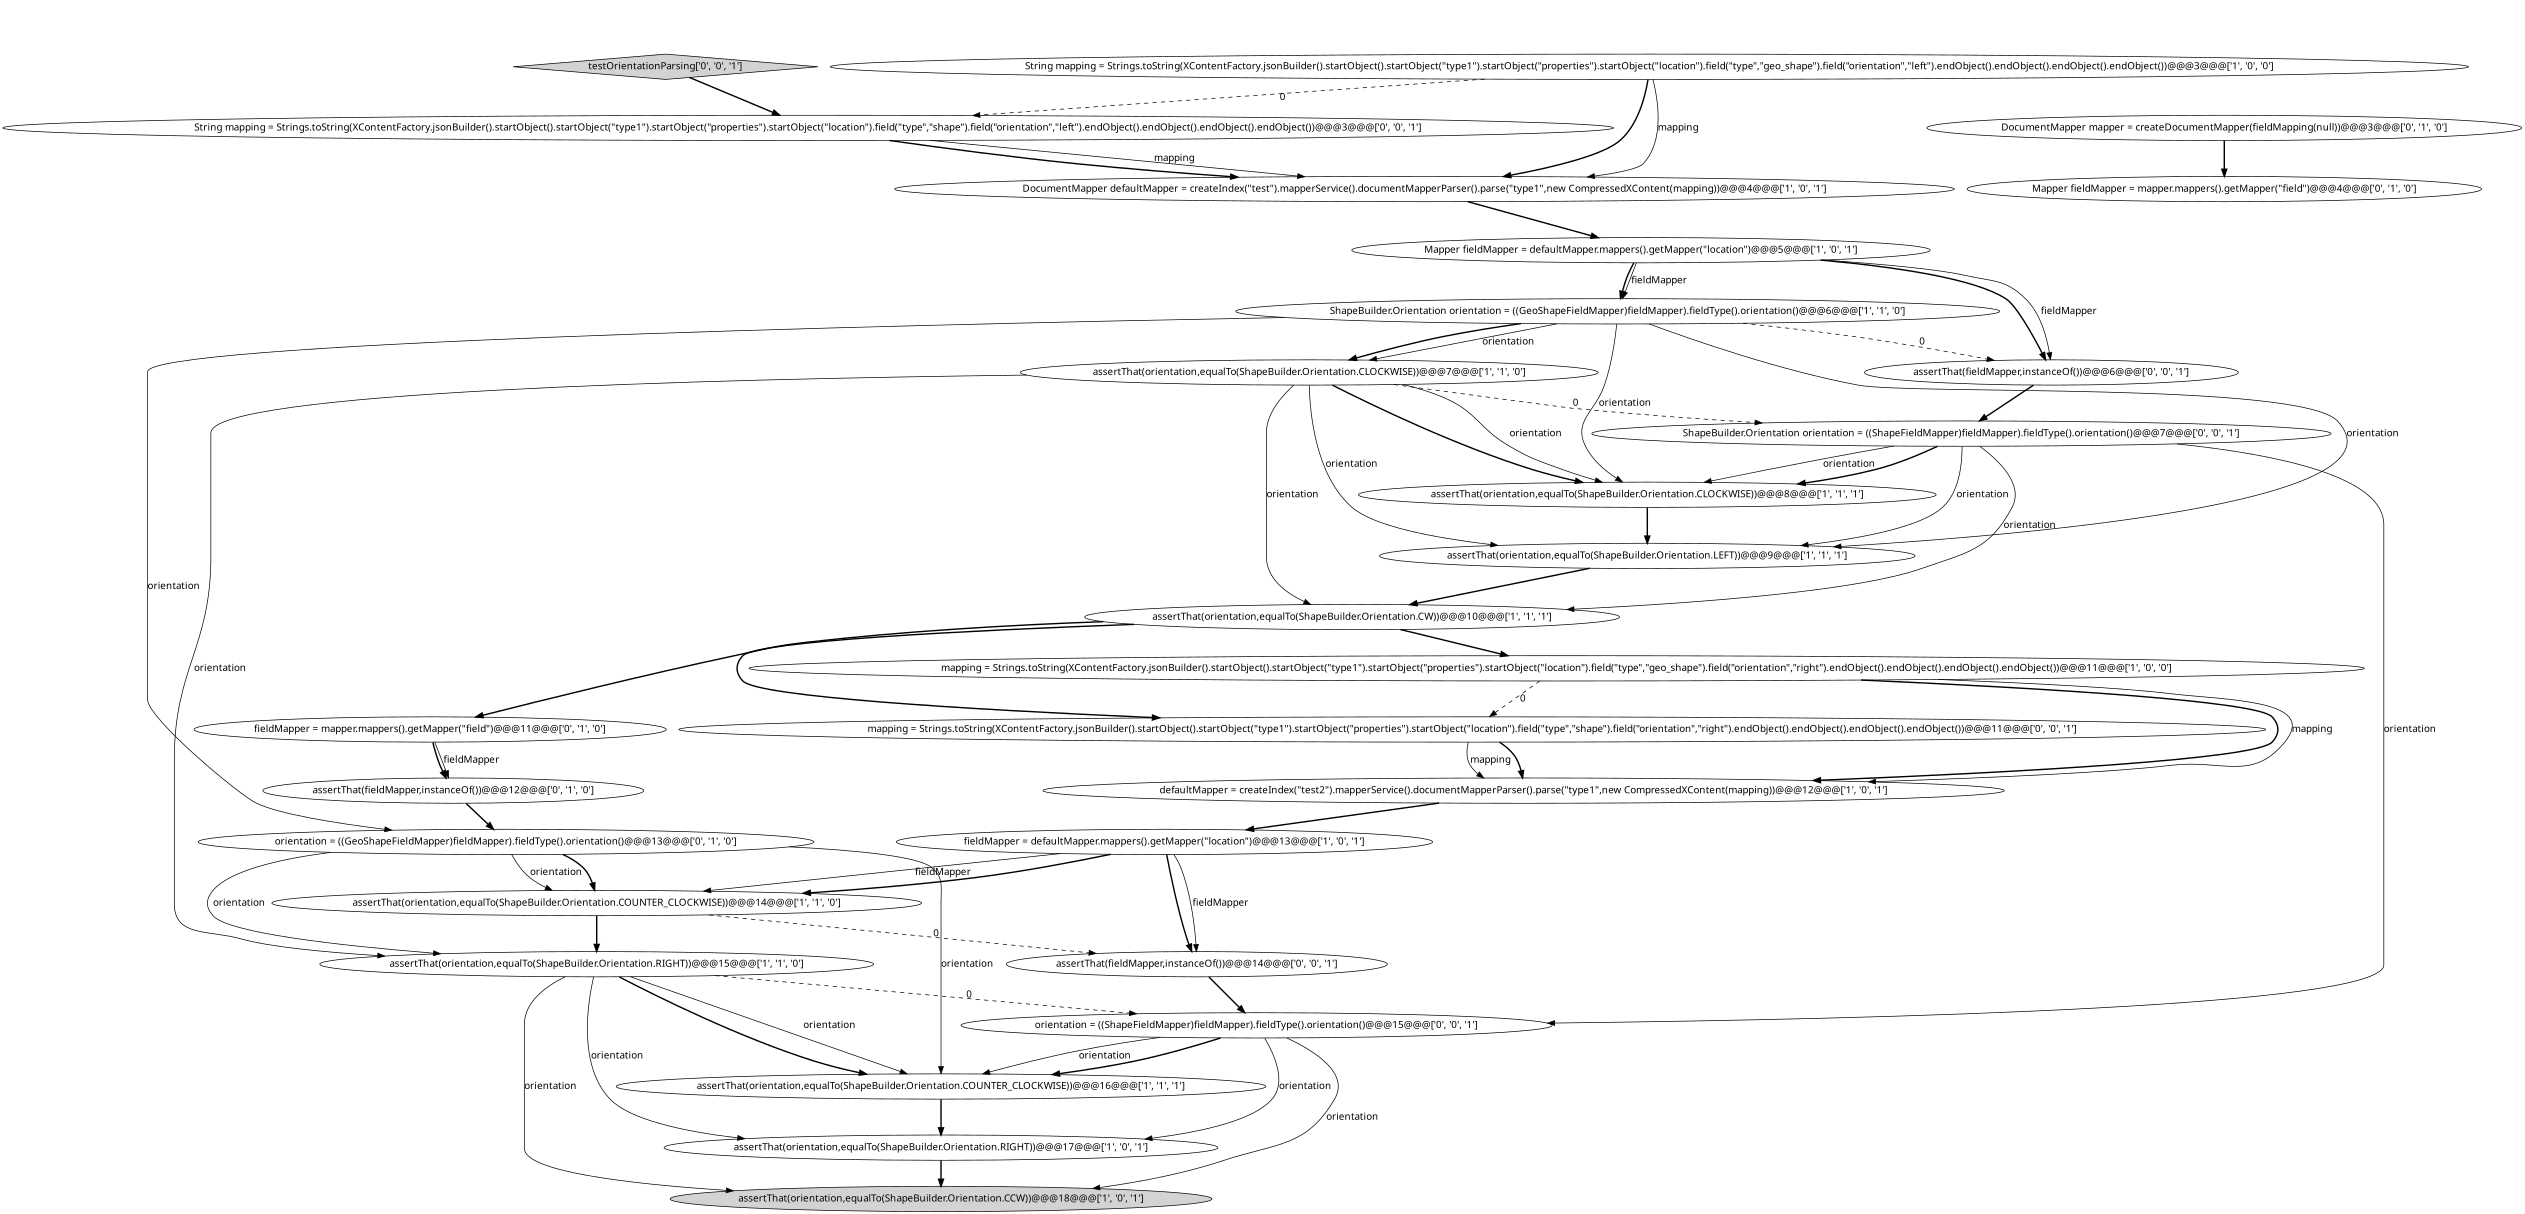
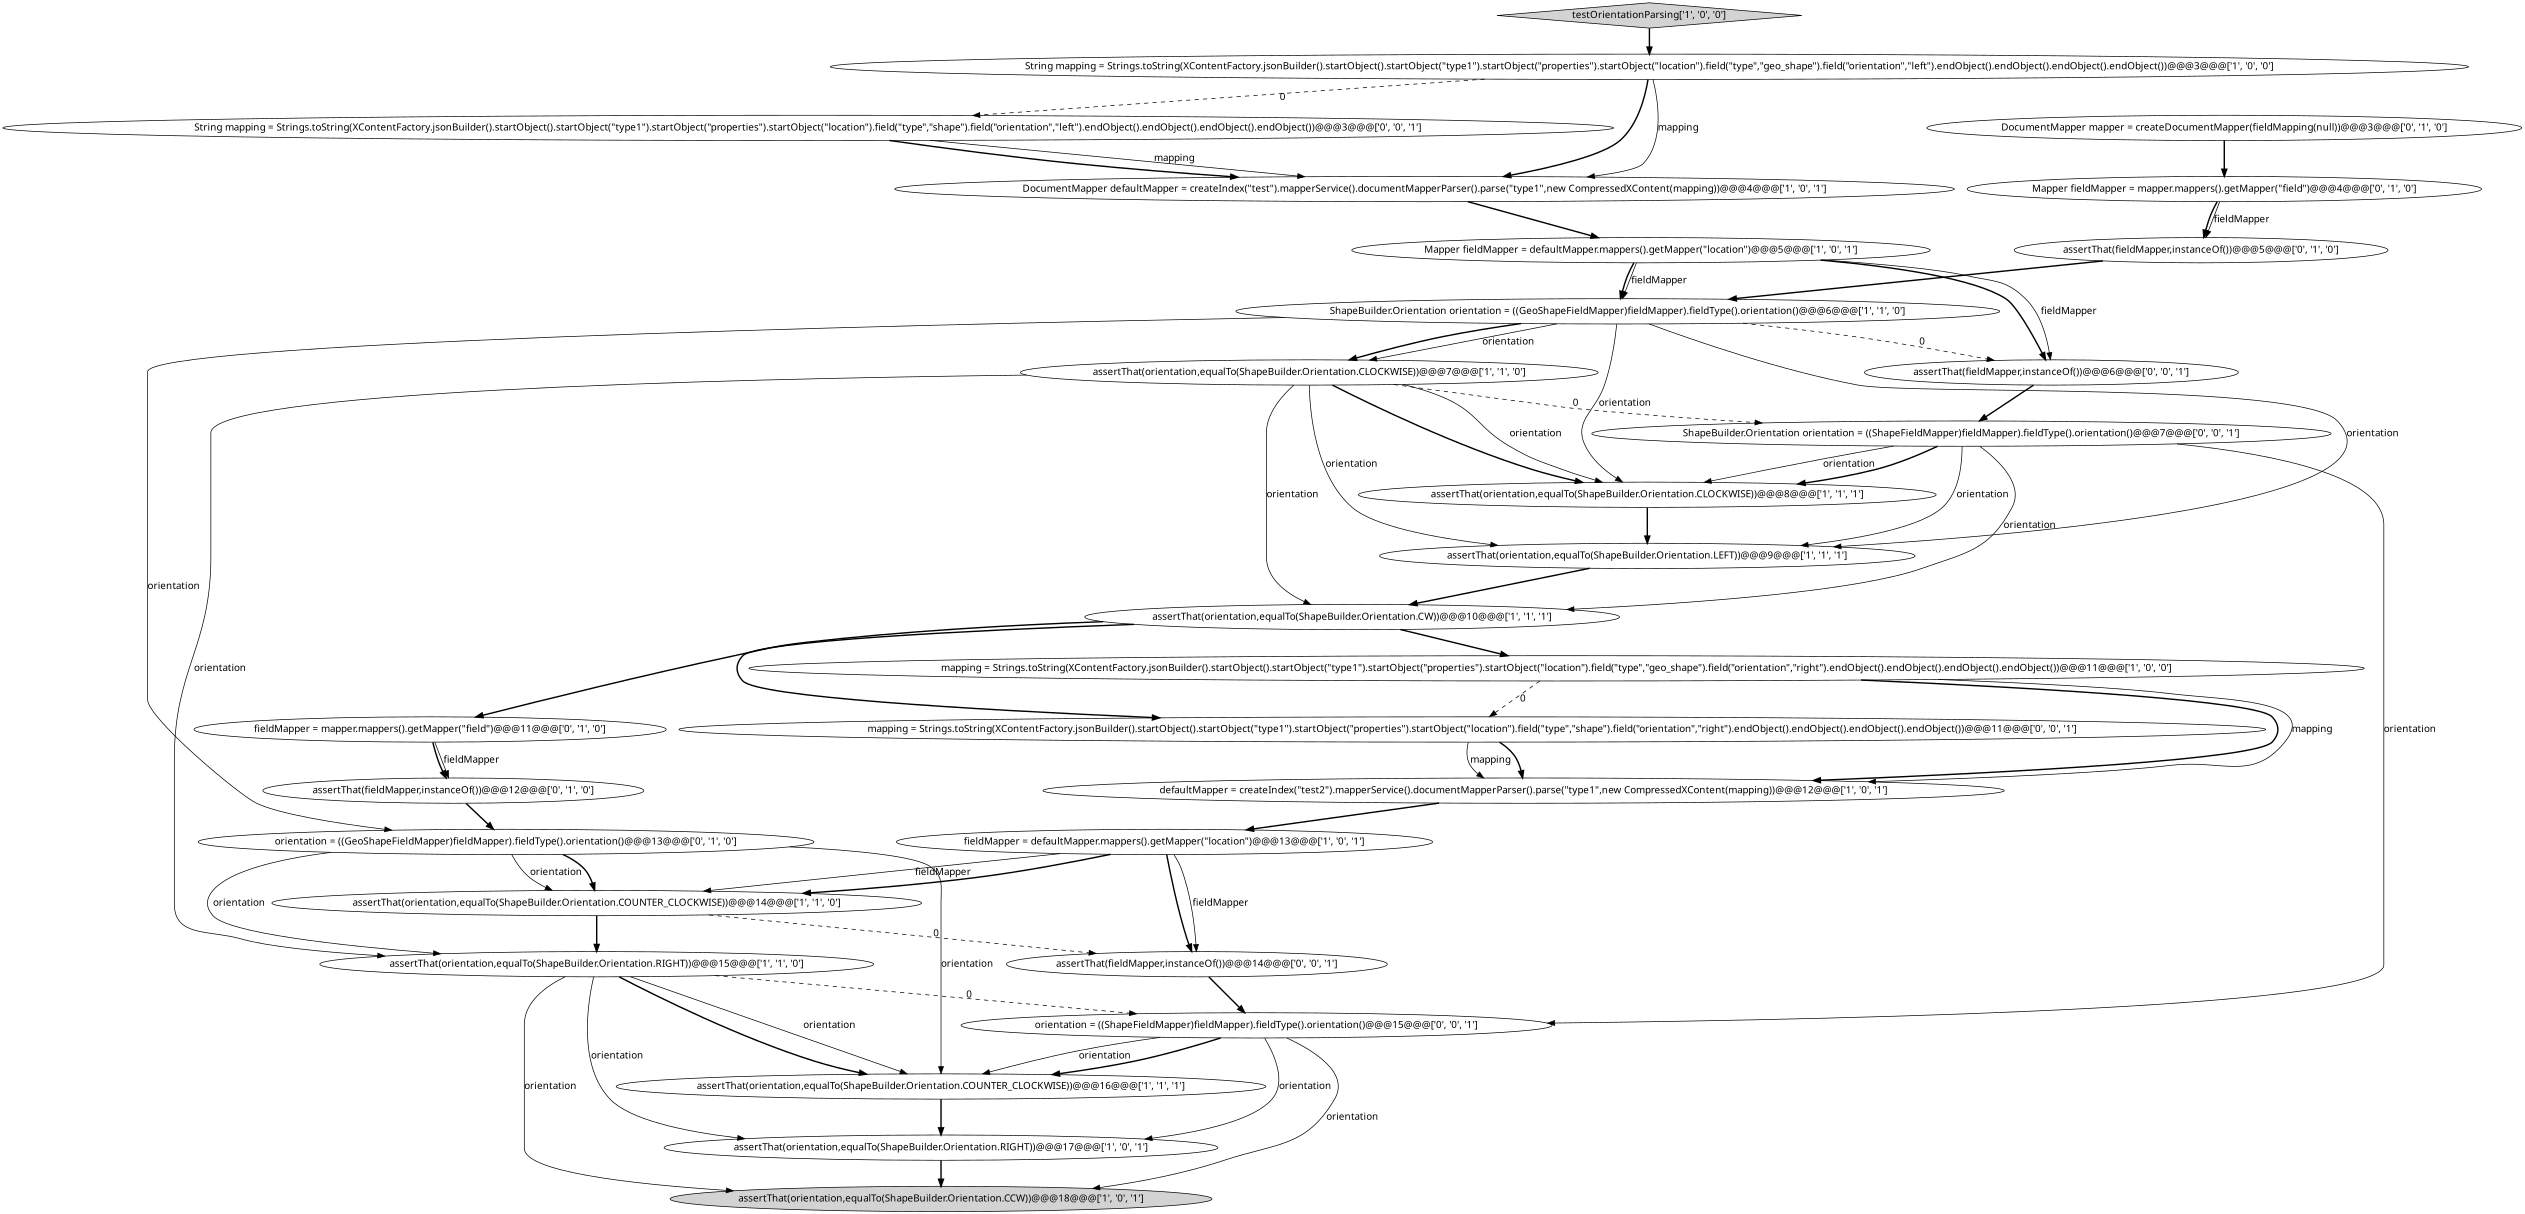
none -> (1649, 15)
(666, 67) -> none
none -> (2201, 250)
